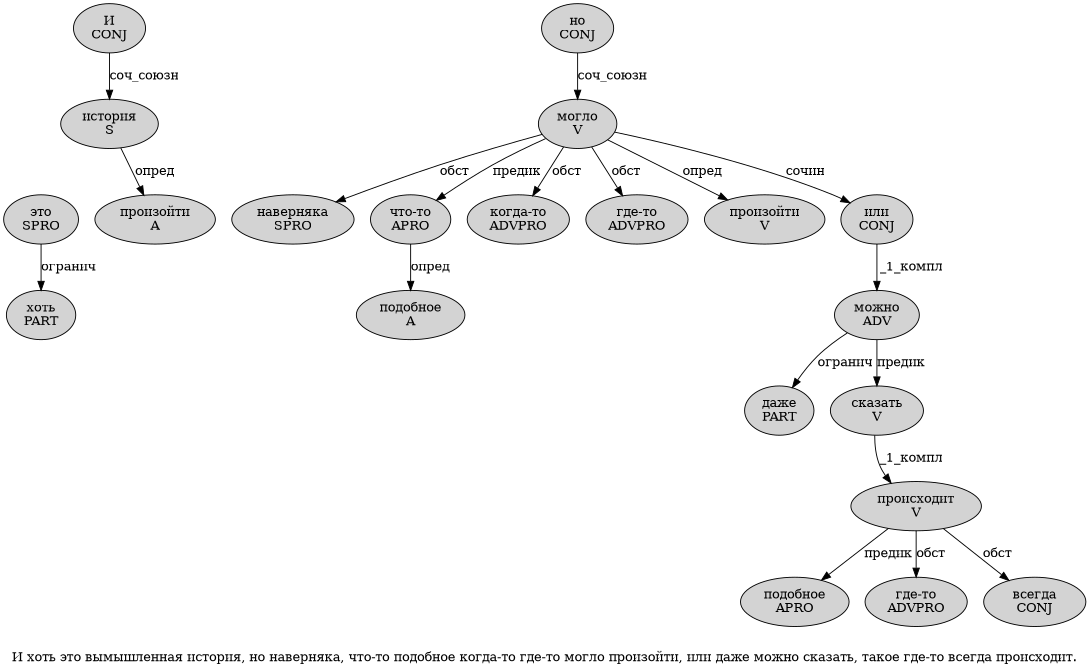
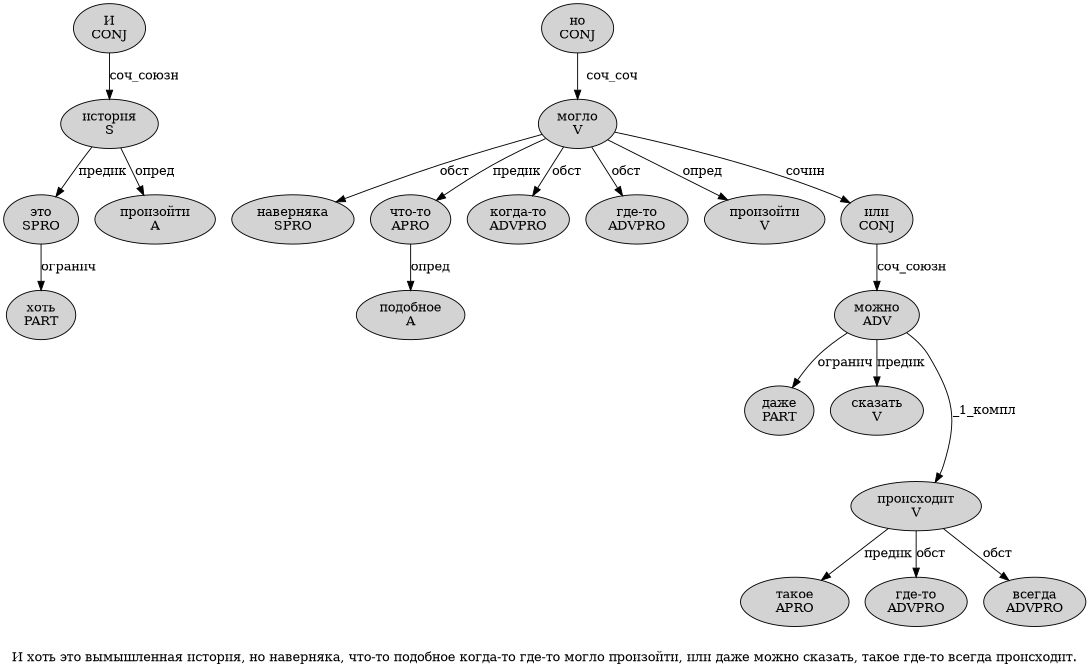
(612, 76) -> (612, 76)
none -> (76, 168)
(912, 267) -> (912, 267)
(877, 456) -> (949, 398)
(795, 602) -> (795, 602)
(1035, 602) -> (1035, 602)
